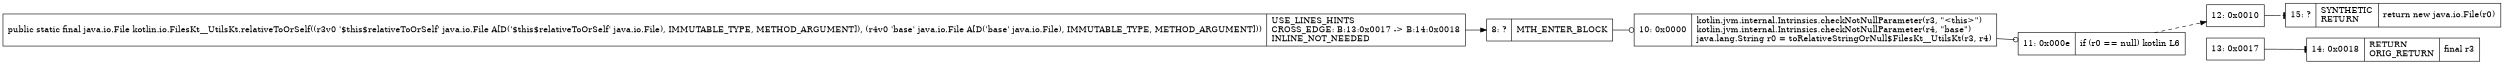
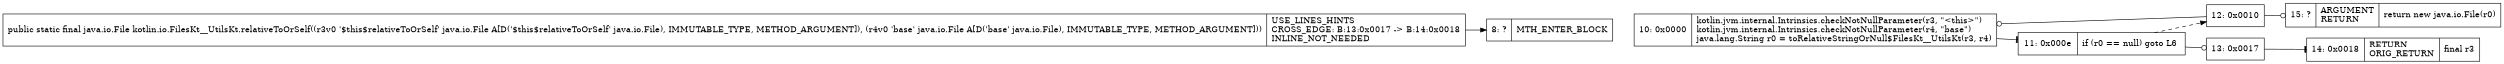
(2347, 10) -> (2347, 10)
(2272, 16) -> (2272, 16)
(1621, 30) -> (2104, 20)
(2006, 39) -> (2006, 39)
(2130, 43) -> (2130, 43)
none -> (2193, 47)
